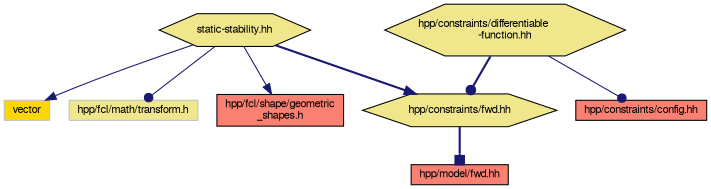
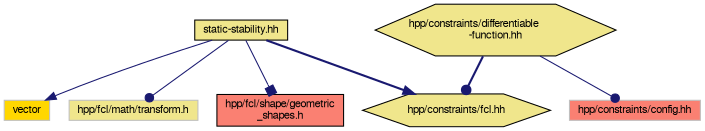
(235, 30) -> (241, 30)
(255, 66) -> (257, 63)
(460, 110) -> (457, 110)
(641, 110) -> (635, 110)
(460, 175) -> none
